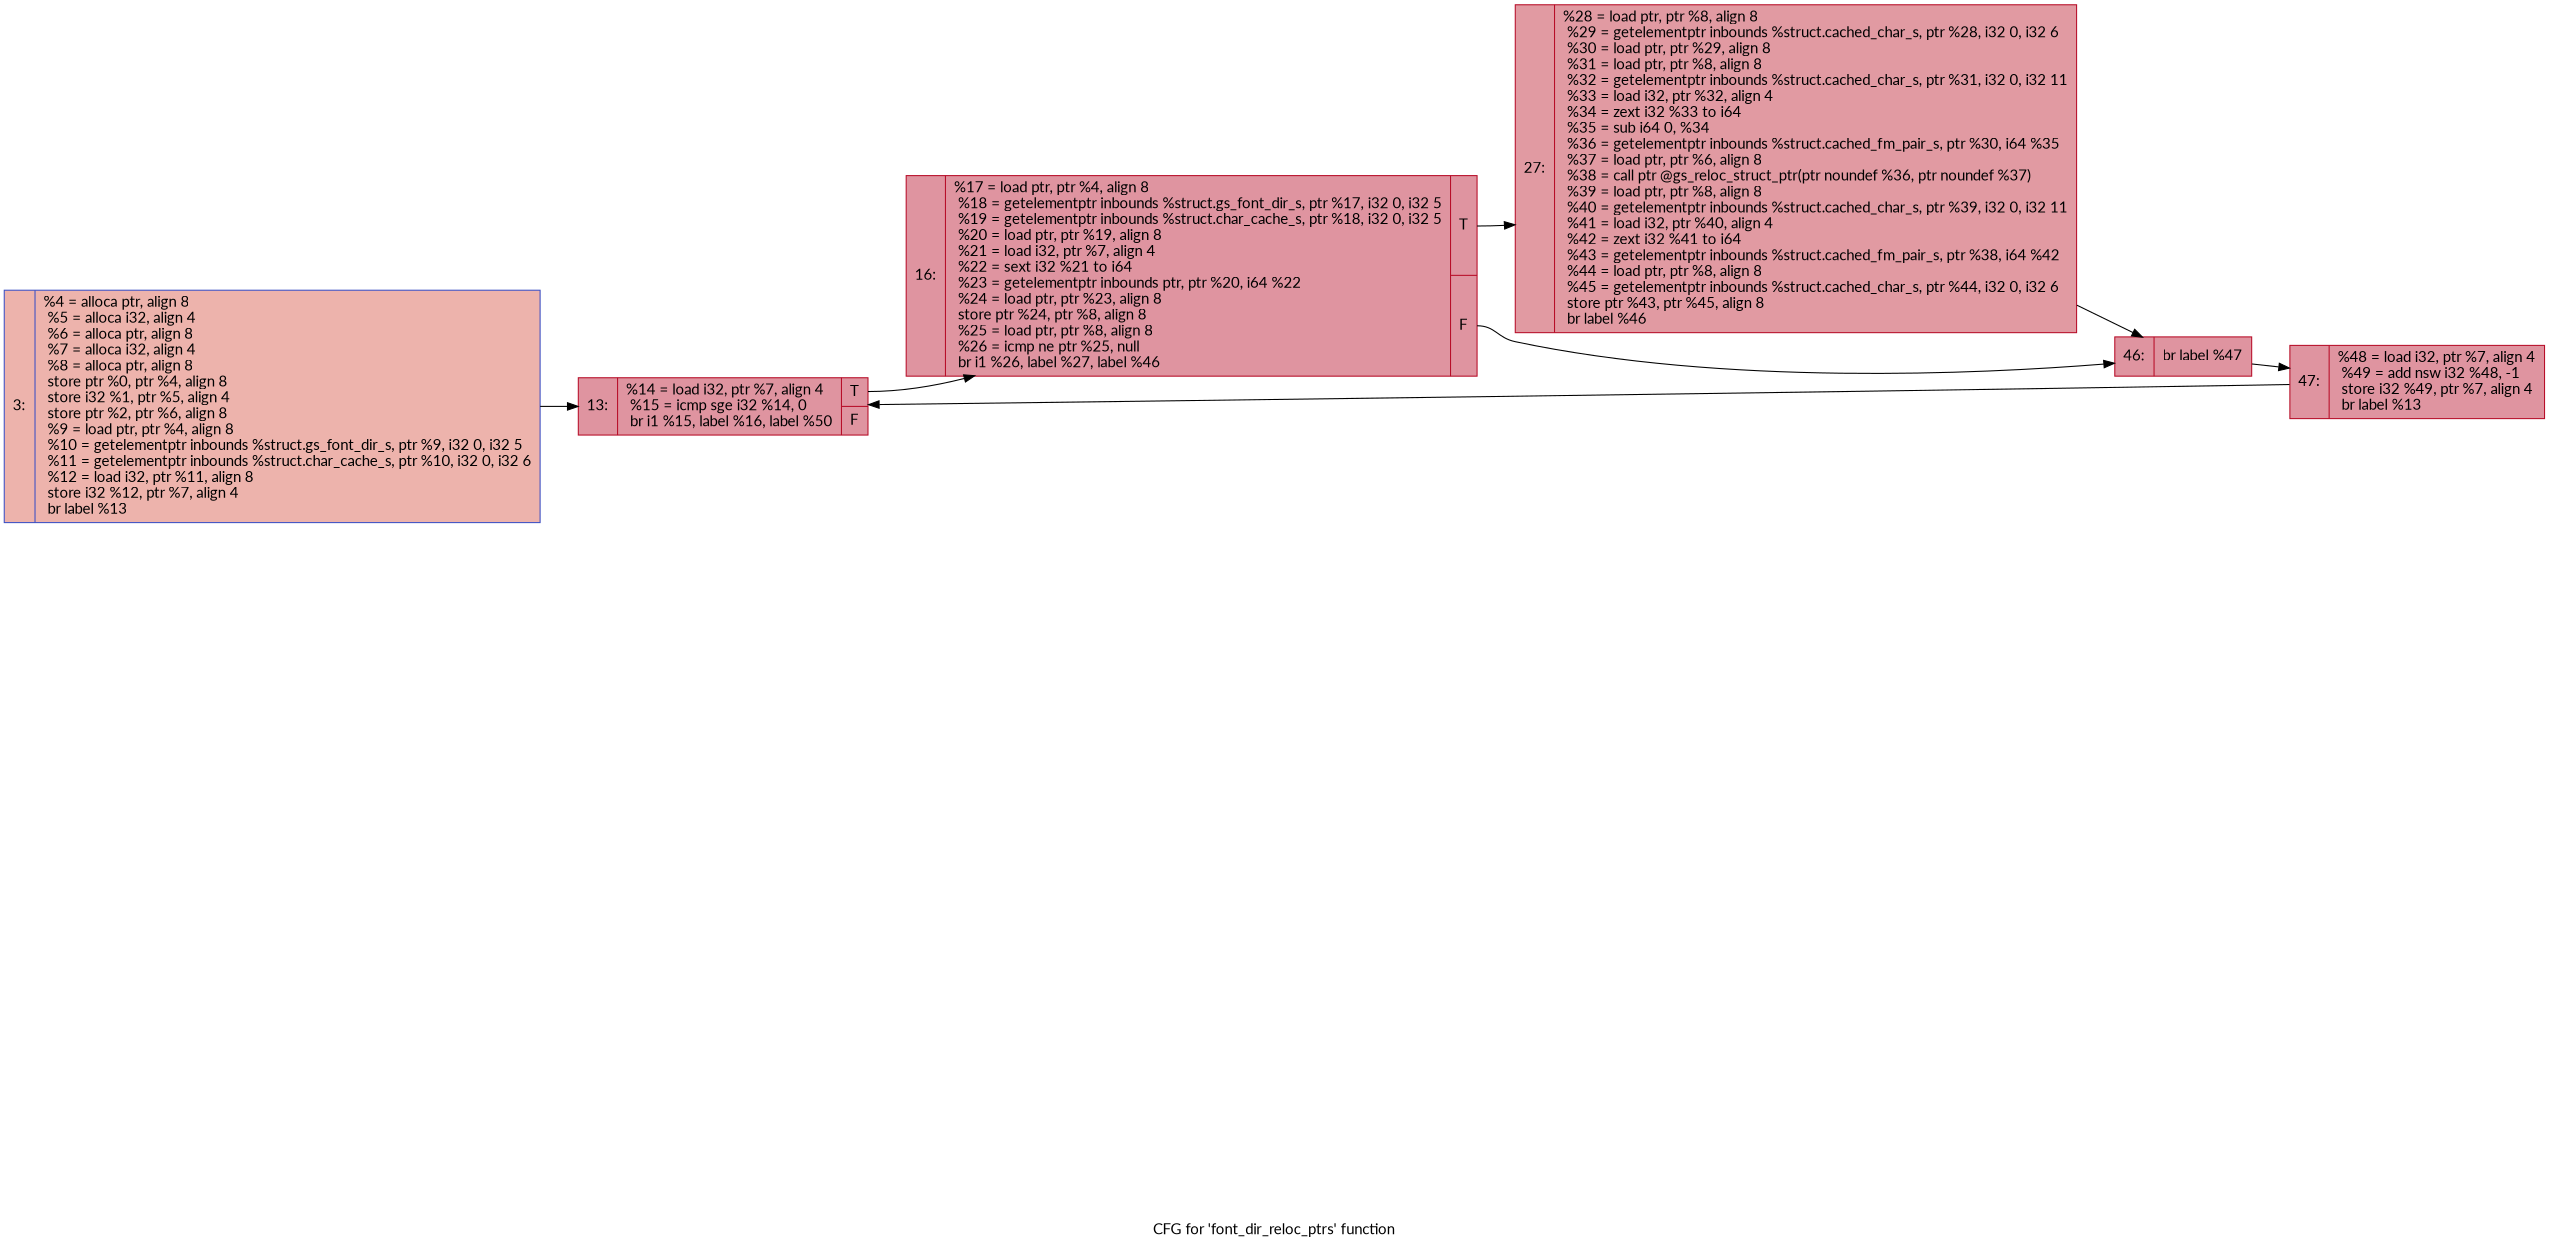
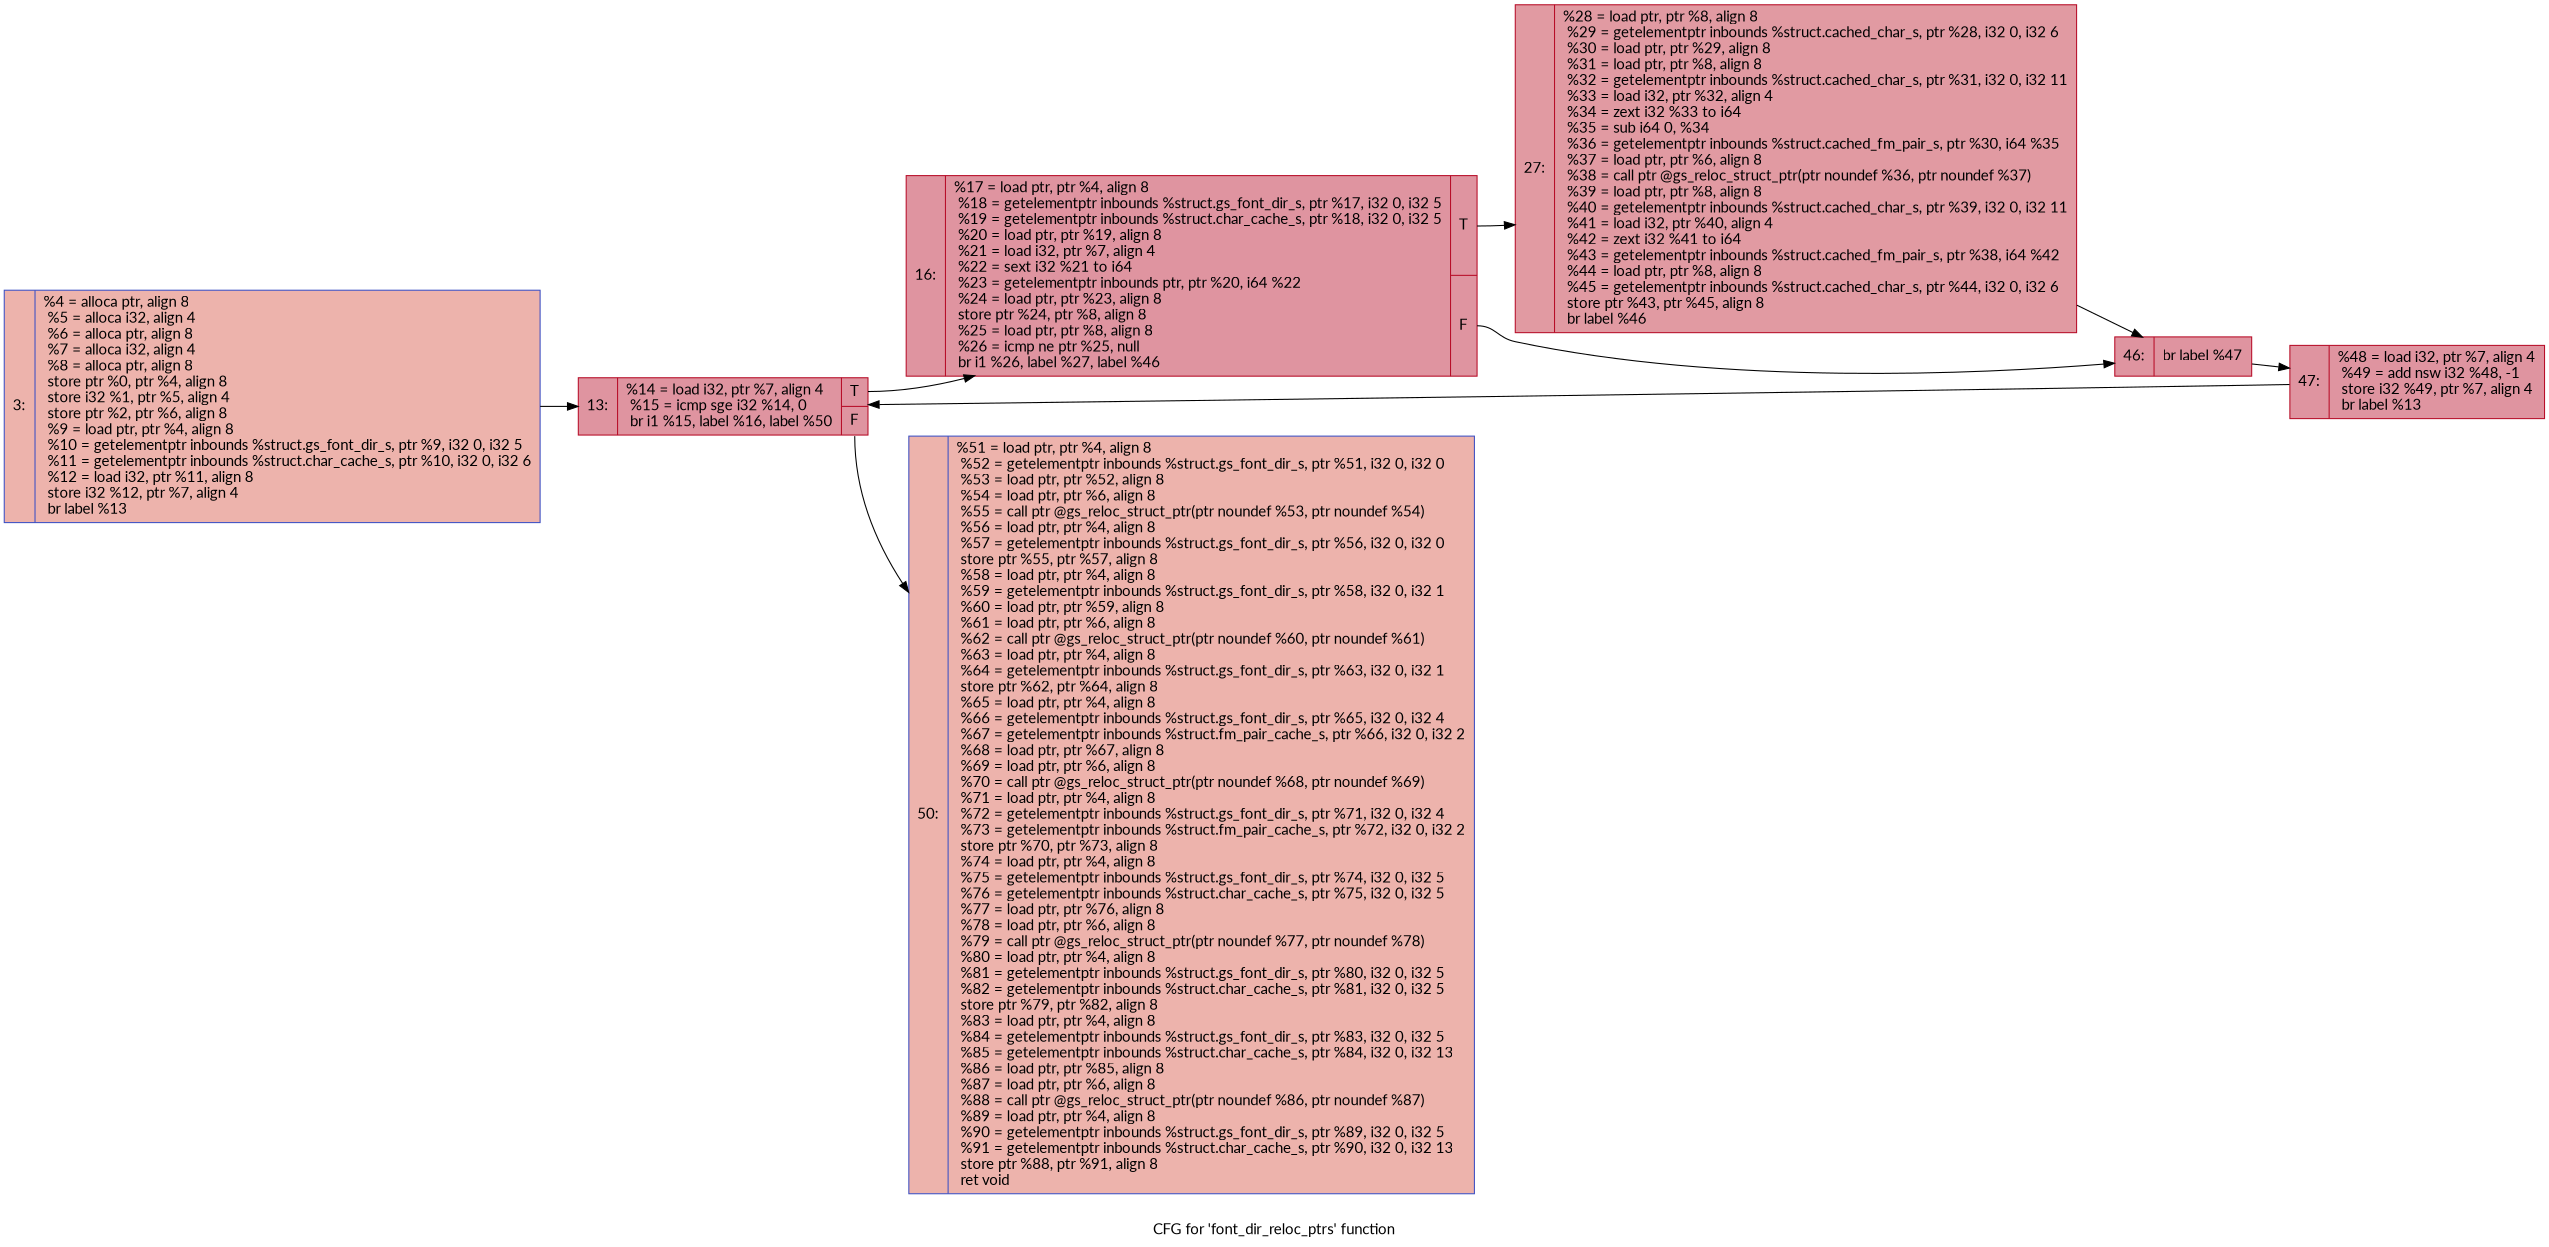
none -> (1192, 815)
